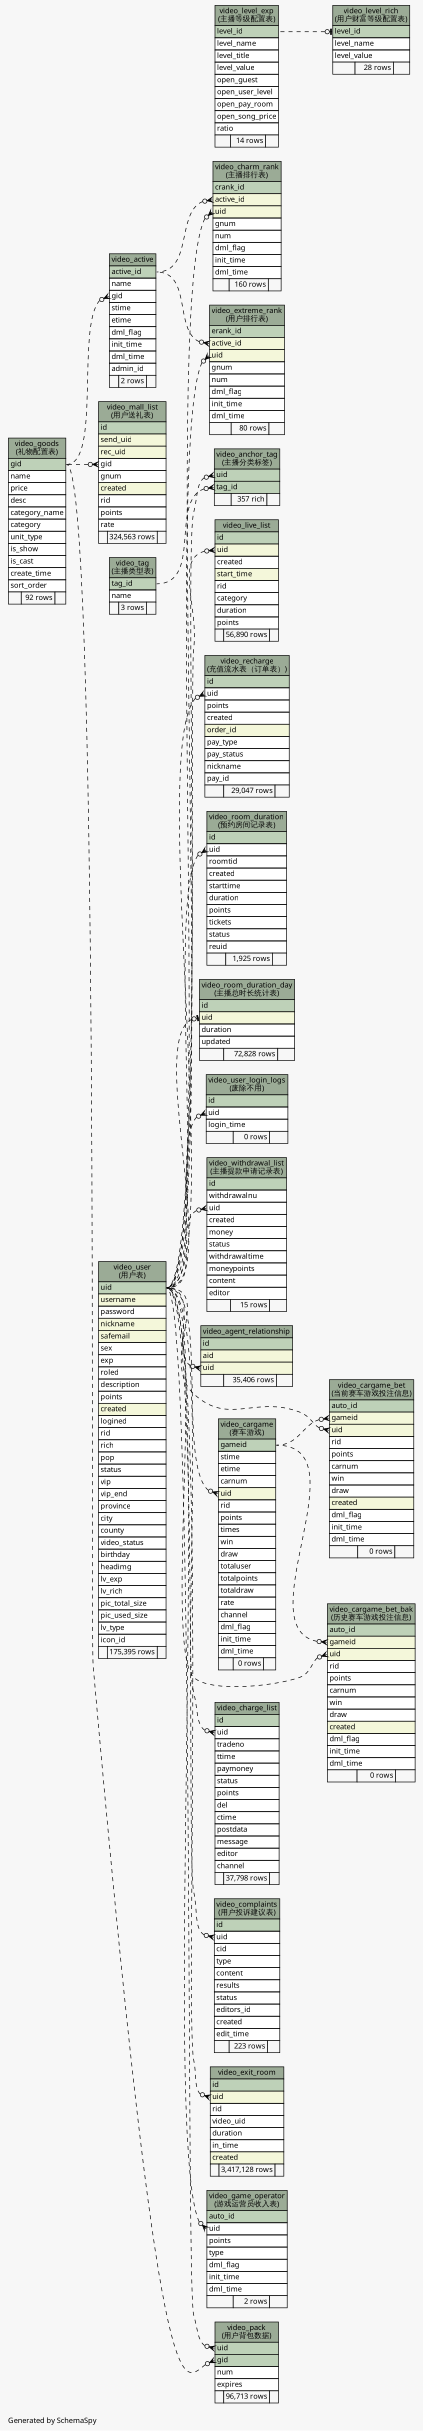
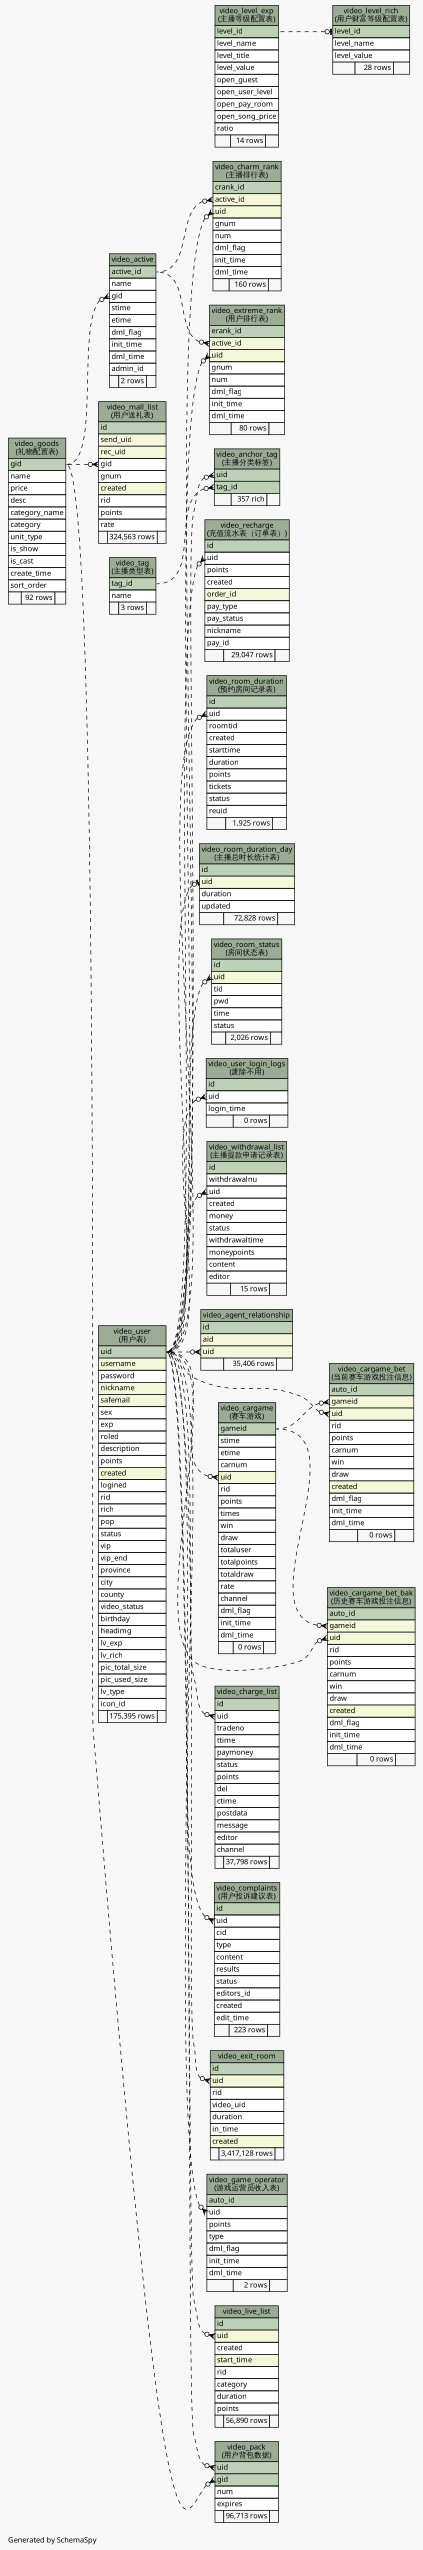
none -> (247, 992)
